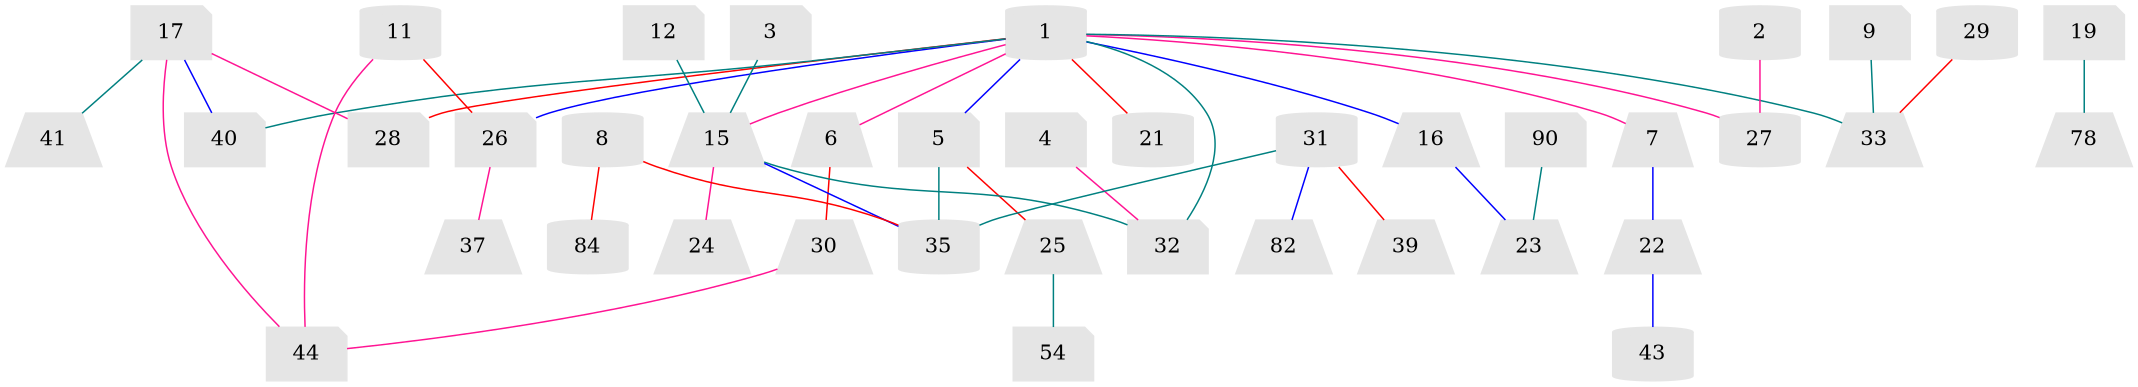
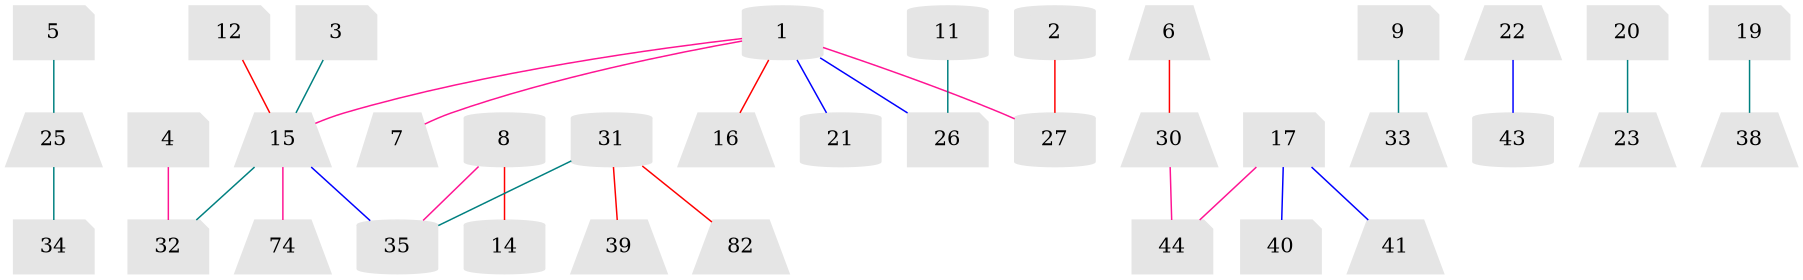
(1977, 33) -> none
(1486, 57) -> none
(1244, 77) -> (754, 86)
(560, 83) -> none
(448, 86) -> (948, 81)
(992, 86) -> none
(1100, 86) -> (812, 86)
(1760, 86) -> (1055, 86)
(112, 87) -> (1340, 194)
(933, 89) -> none
(694, 93) -> (256, 86)
(1198, 102) -> none
(388, 140) -> none
(1546, 140) -> (1628, 33)
(2084, 140) -> (1750, 140)
(314, 186) -> none
(988, 186) -> (54, 86)
(771, 193) -> (451, 193)
(1300, 194) -> (677, 194)
(1480, 194) -> none
(1653, 194) -> none
(939, 201) -> none
(473, 247) -> none
(588, 247) -> (505, 247)
(702, 247) -> (283, 247)
(1053, 354) -> (54, 247)
